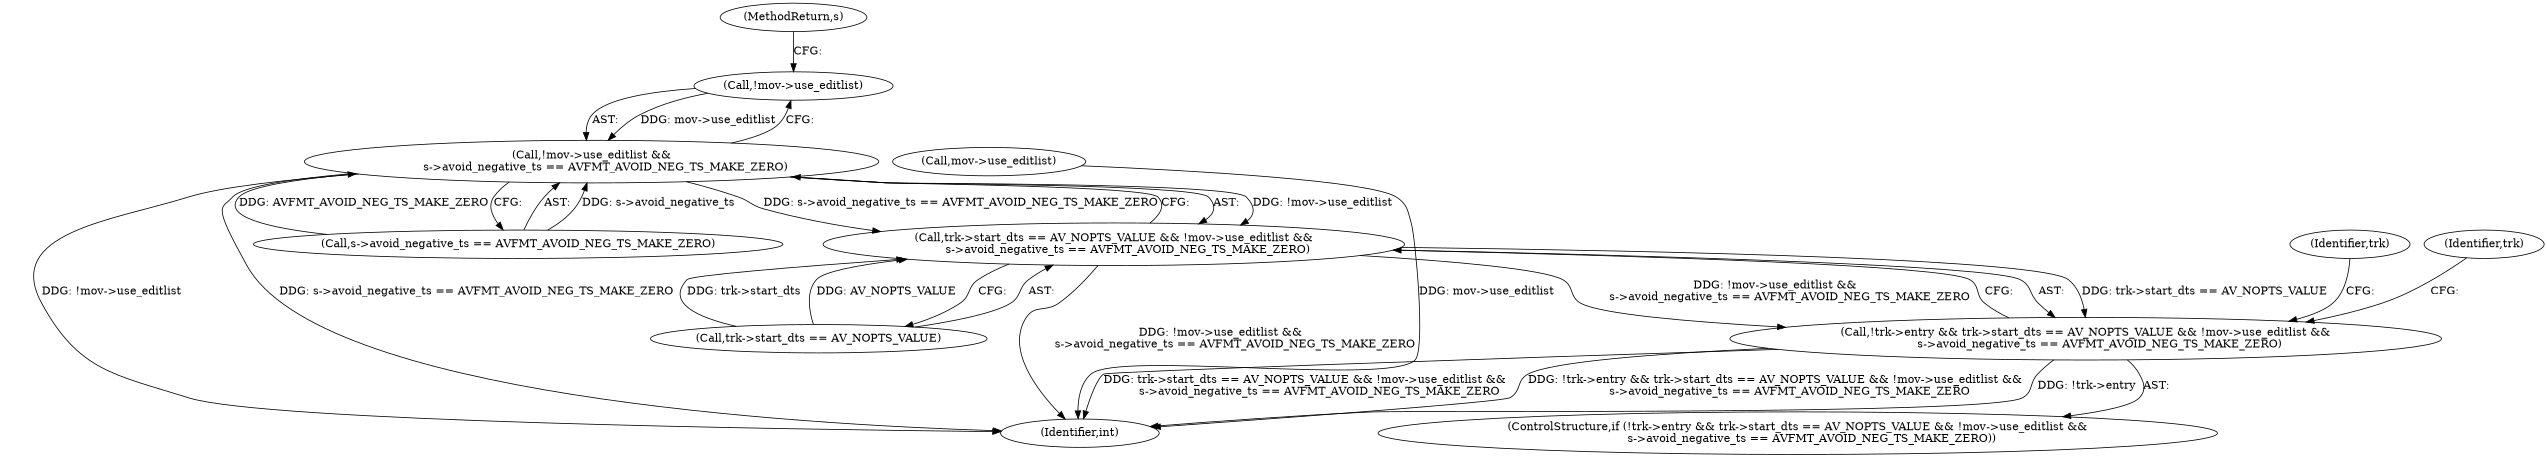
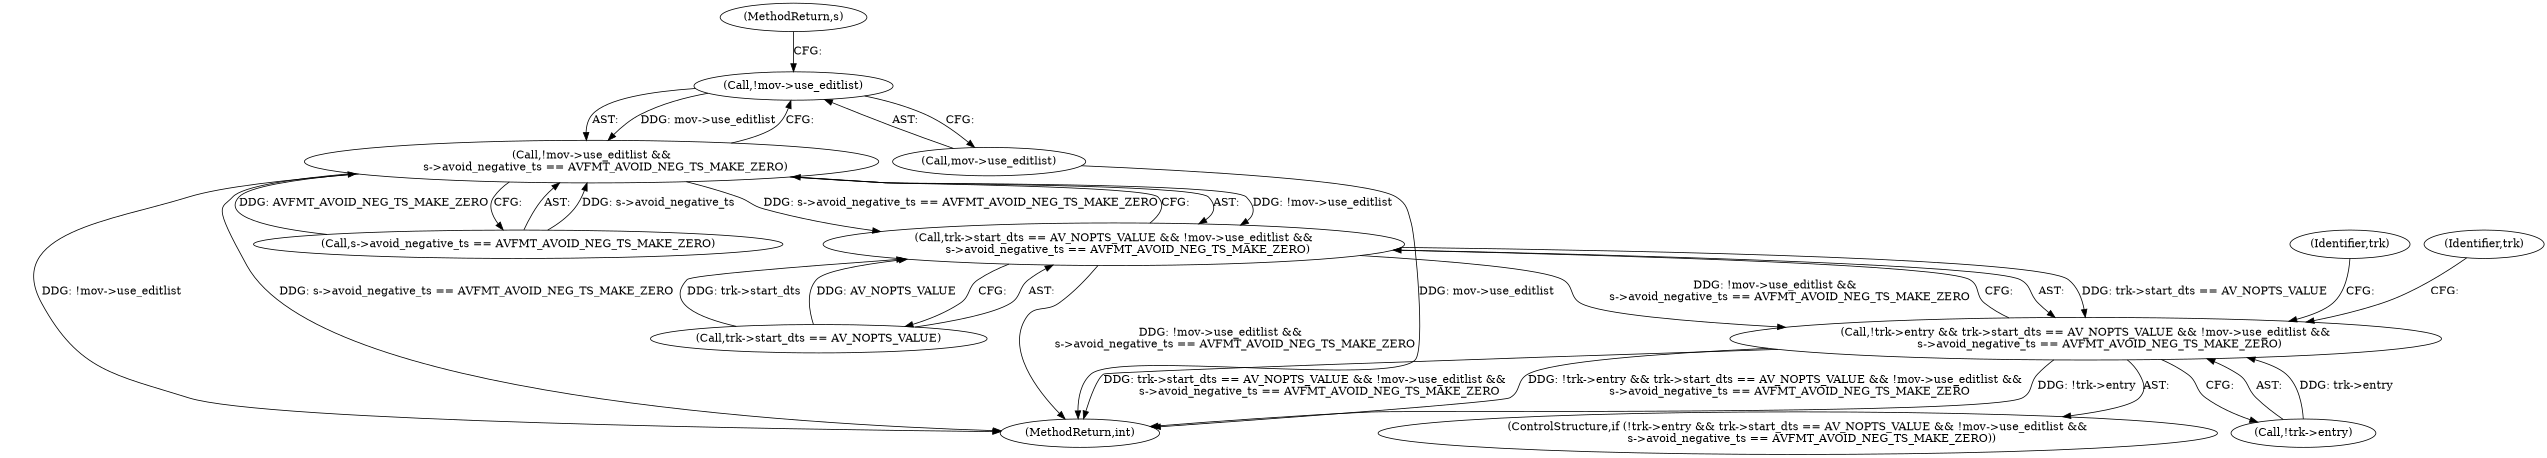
none -> (920, 112)
none -> (892, 126)
(1080, 433) -> (1080, 433)
none -> (2303, 433)
